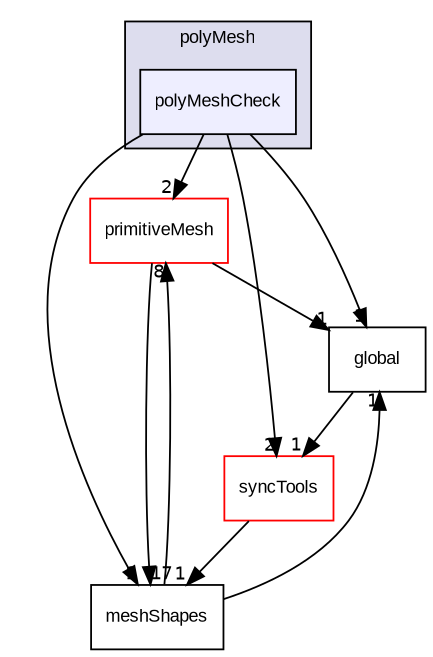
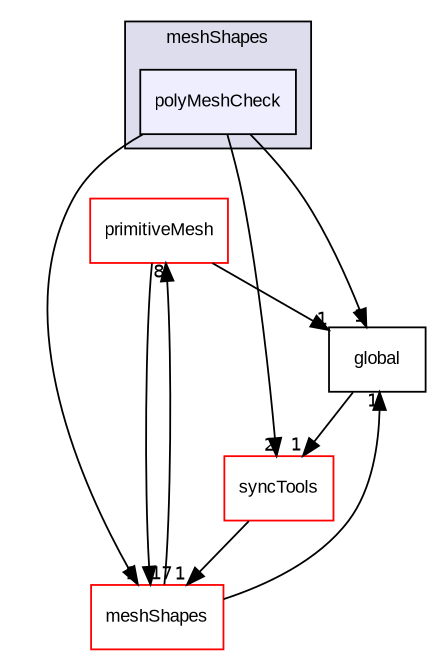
(218, 38) -> (218, 38)
(192, 160) -> none
(157, 617) -> (157, 617)
